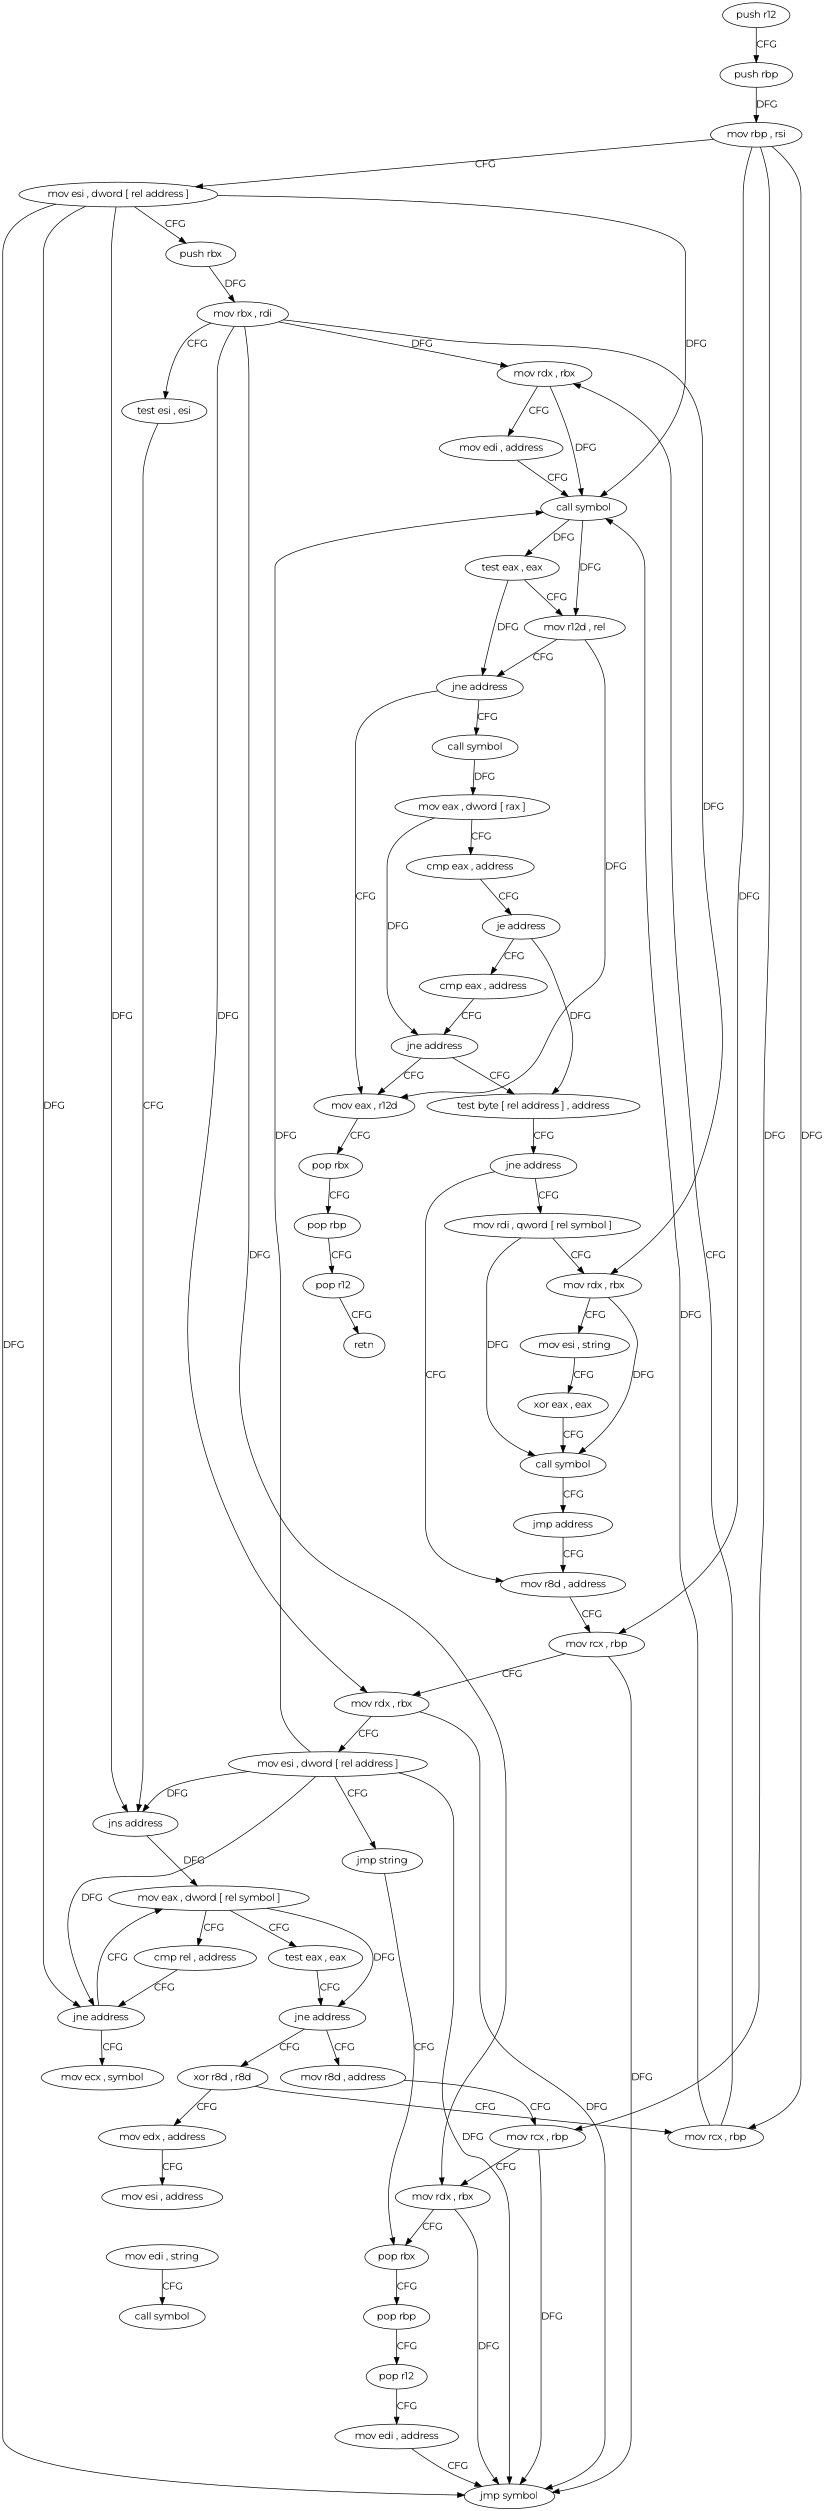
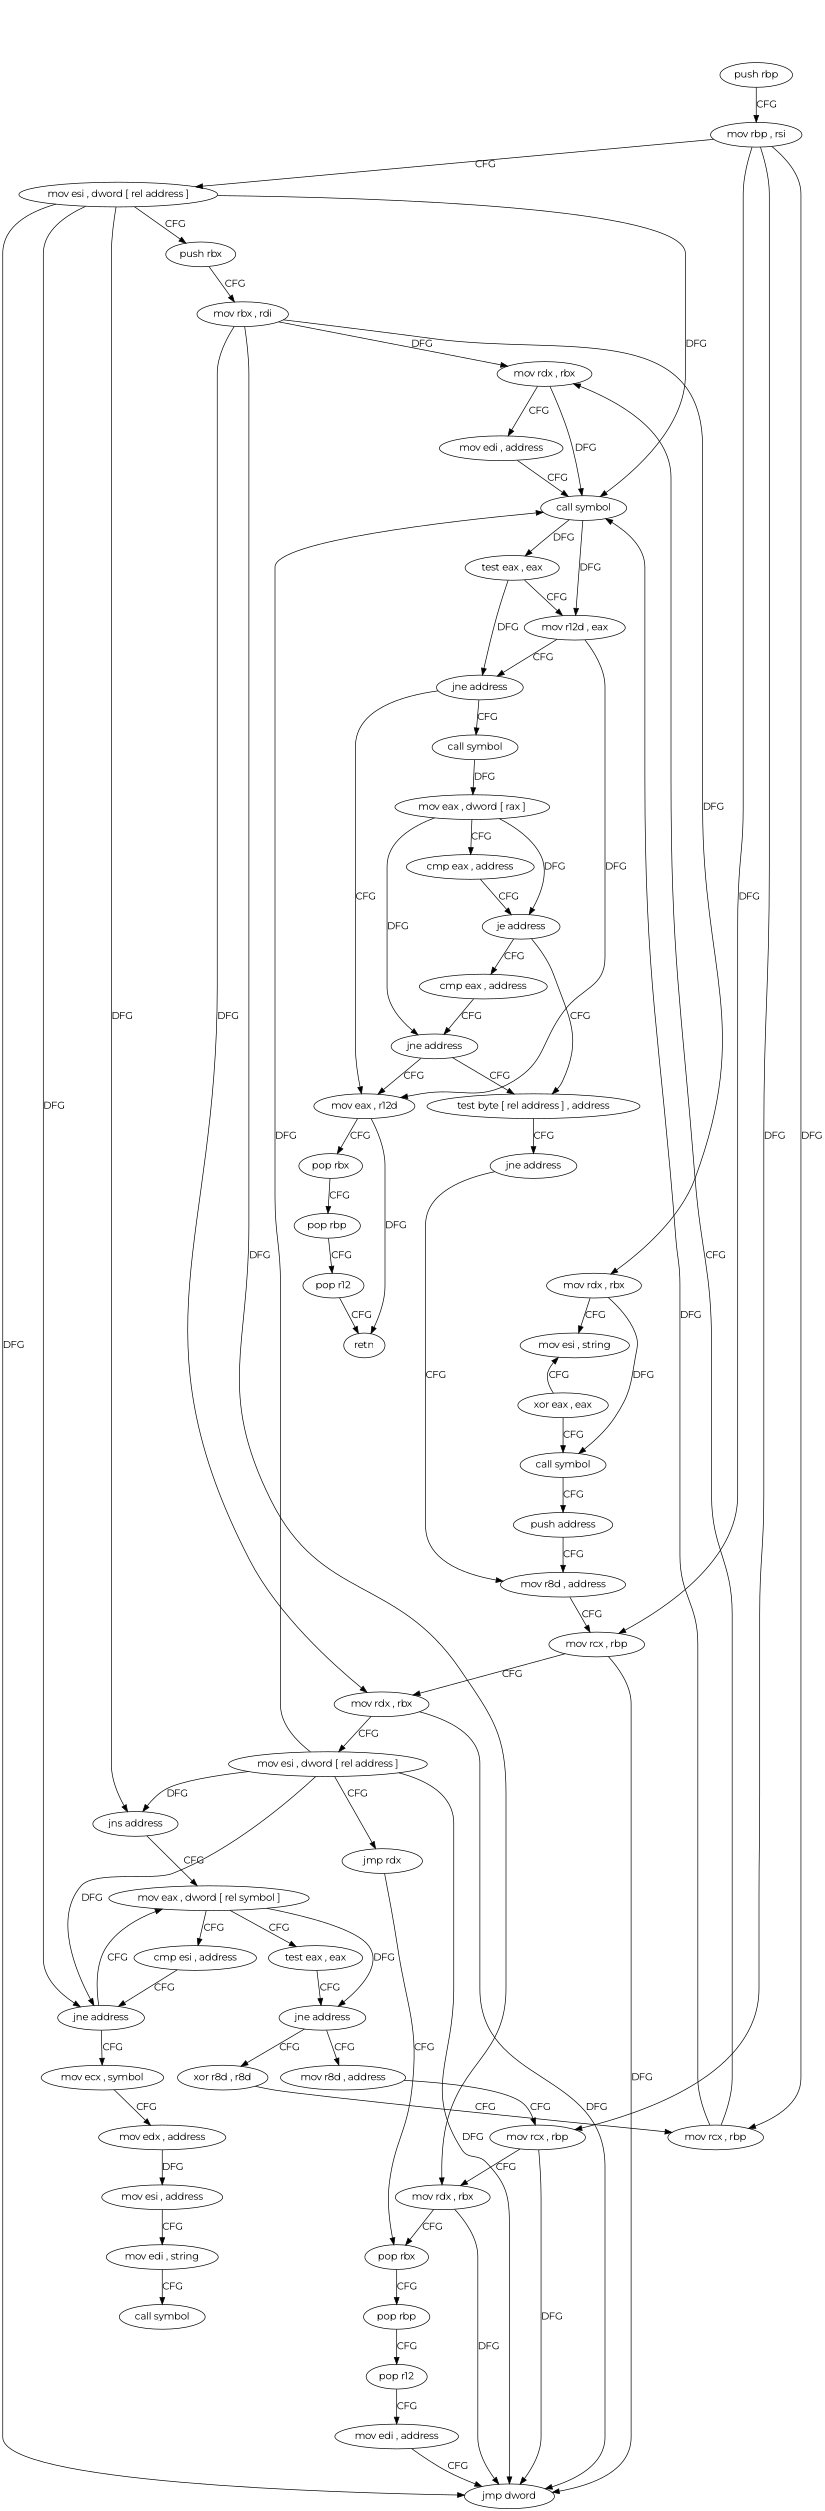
(756, 15) -> none
(767, 105) -> (767, 105)
(235, 284) -> (235, 284)
(164, 411) -> none
(575, 628) -> (575, 628)
none -> (541, 855)
(580, 1016) -> (580, 1016)
none -> (385, 1223)
(542, 1226) -> none
(573, 1372) -> (547, 1378)
(563, 1525) -> (563, 1525)
(194, 1861) -> (194, 1861)
(382, 1861) -> (382, 1861)
(195, 1958) -> (195, 1958)
(195, 2105) -> (130, 2105)
(173, 2167) -> (173, 2167)
none -> (162, 2224)
(509, 2496) -> (509, 2496)
